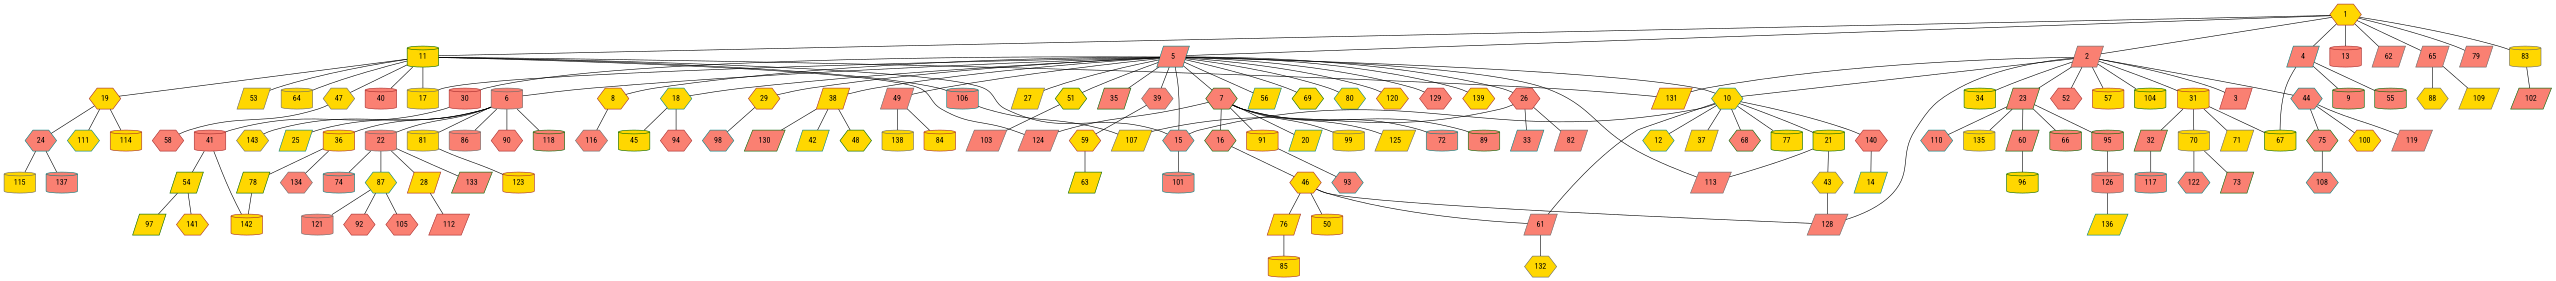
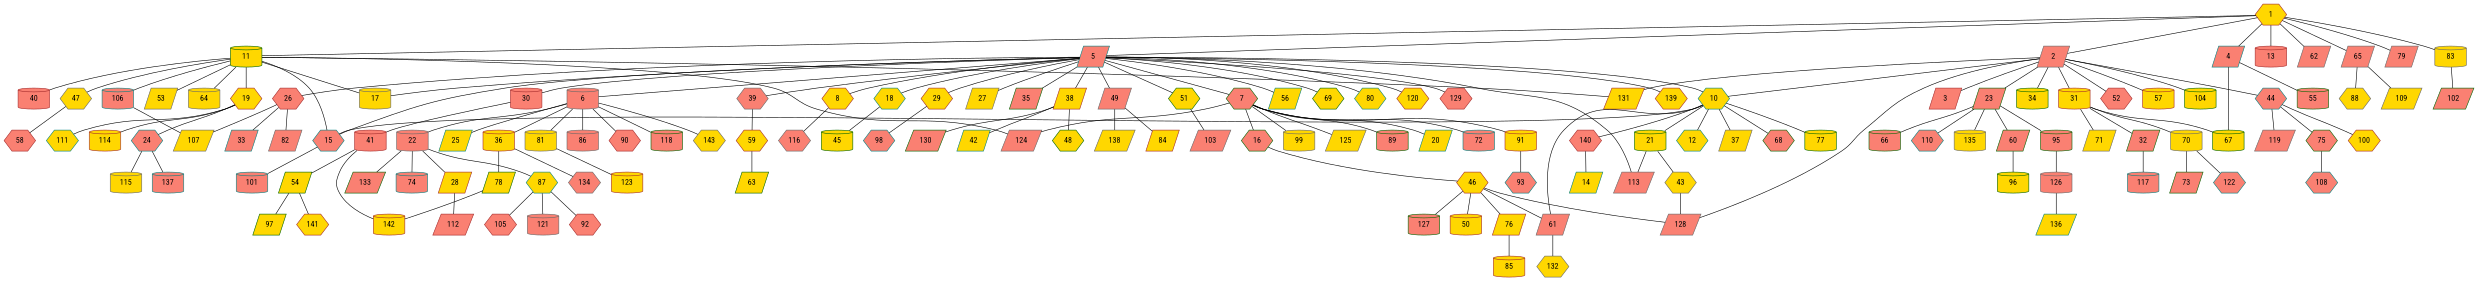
(2348, 99) -> none
(676, 141) -> none
(898, 141) -> (1115, 141)
(940, 141) -> (1163, 141)
none -> (1424, 225)
